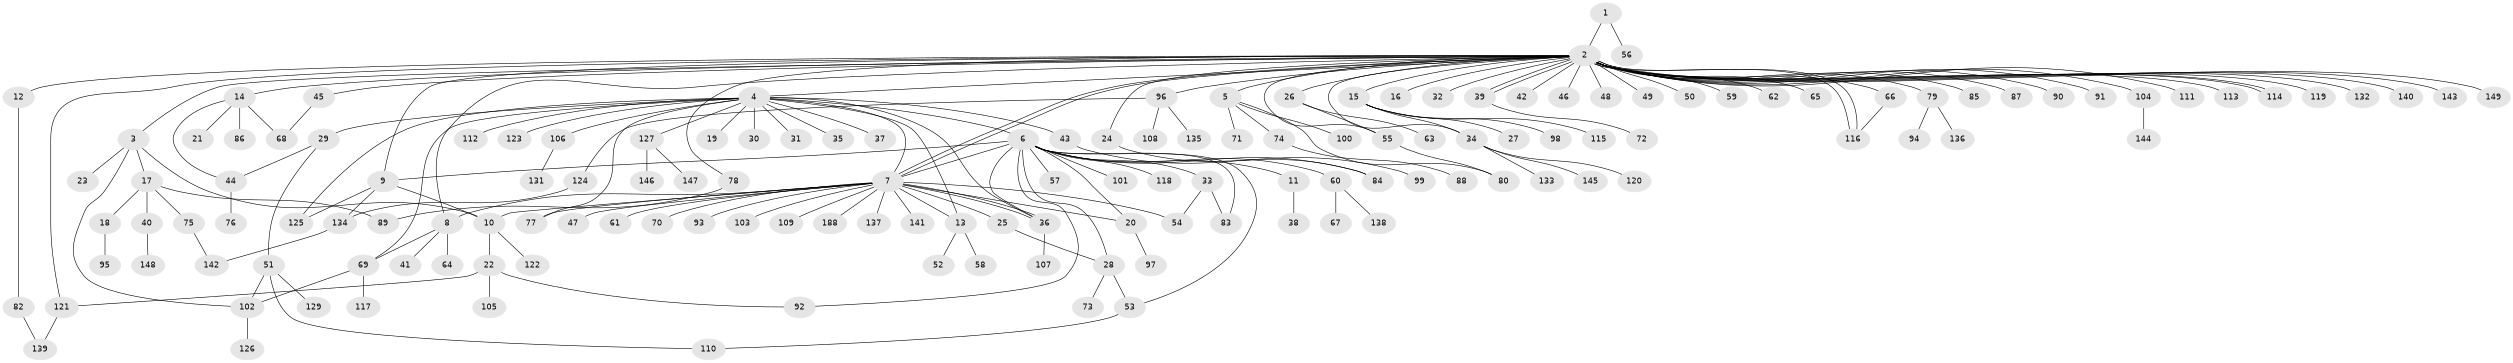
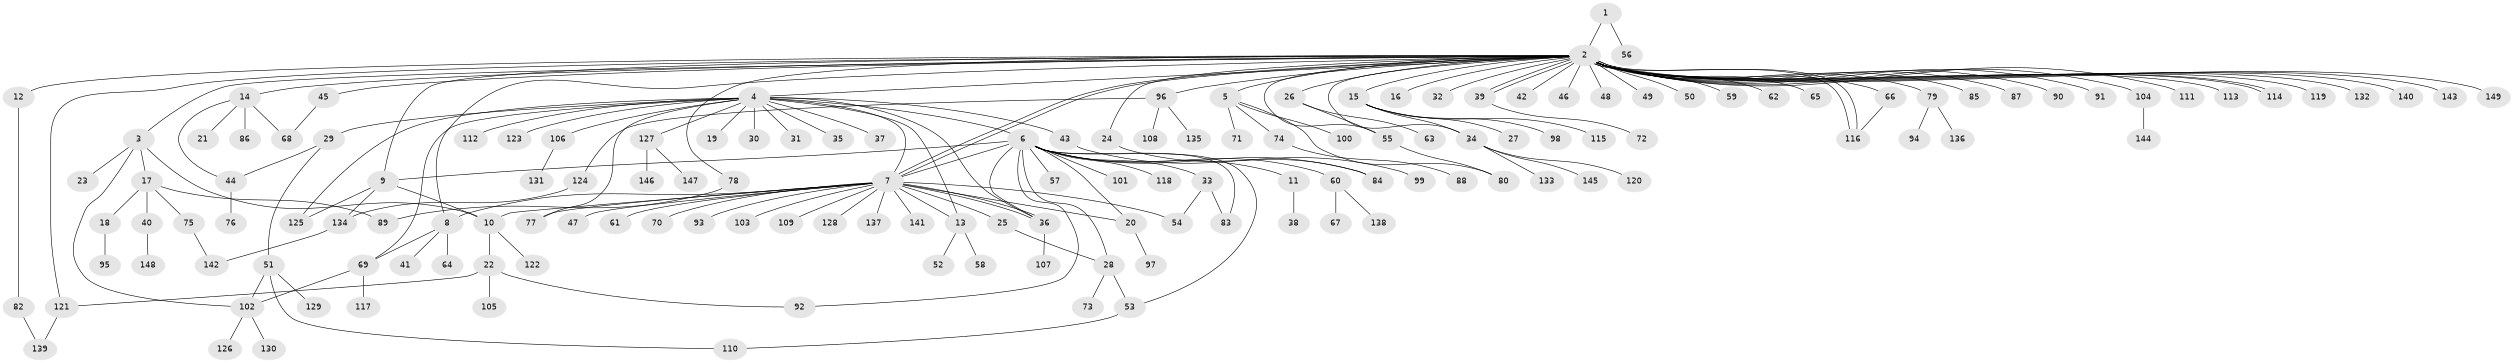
(830, 223) -> (830, 223)
none -> (269, 349)
